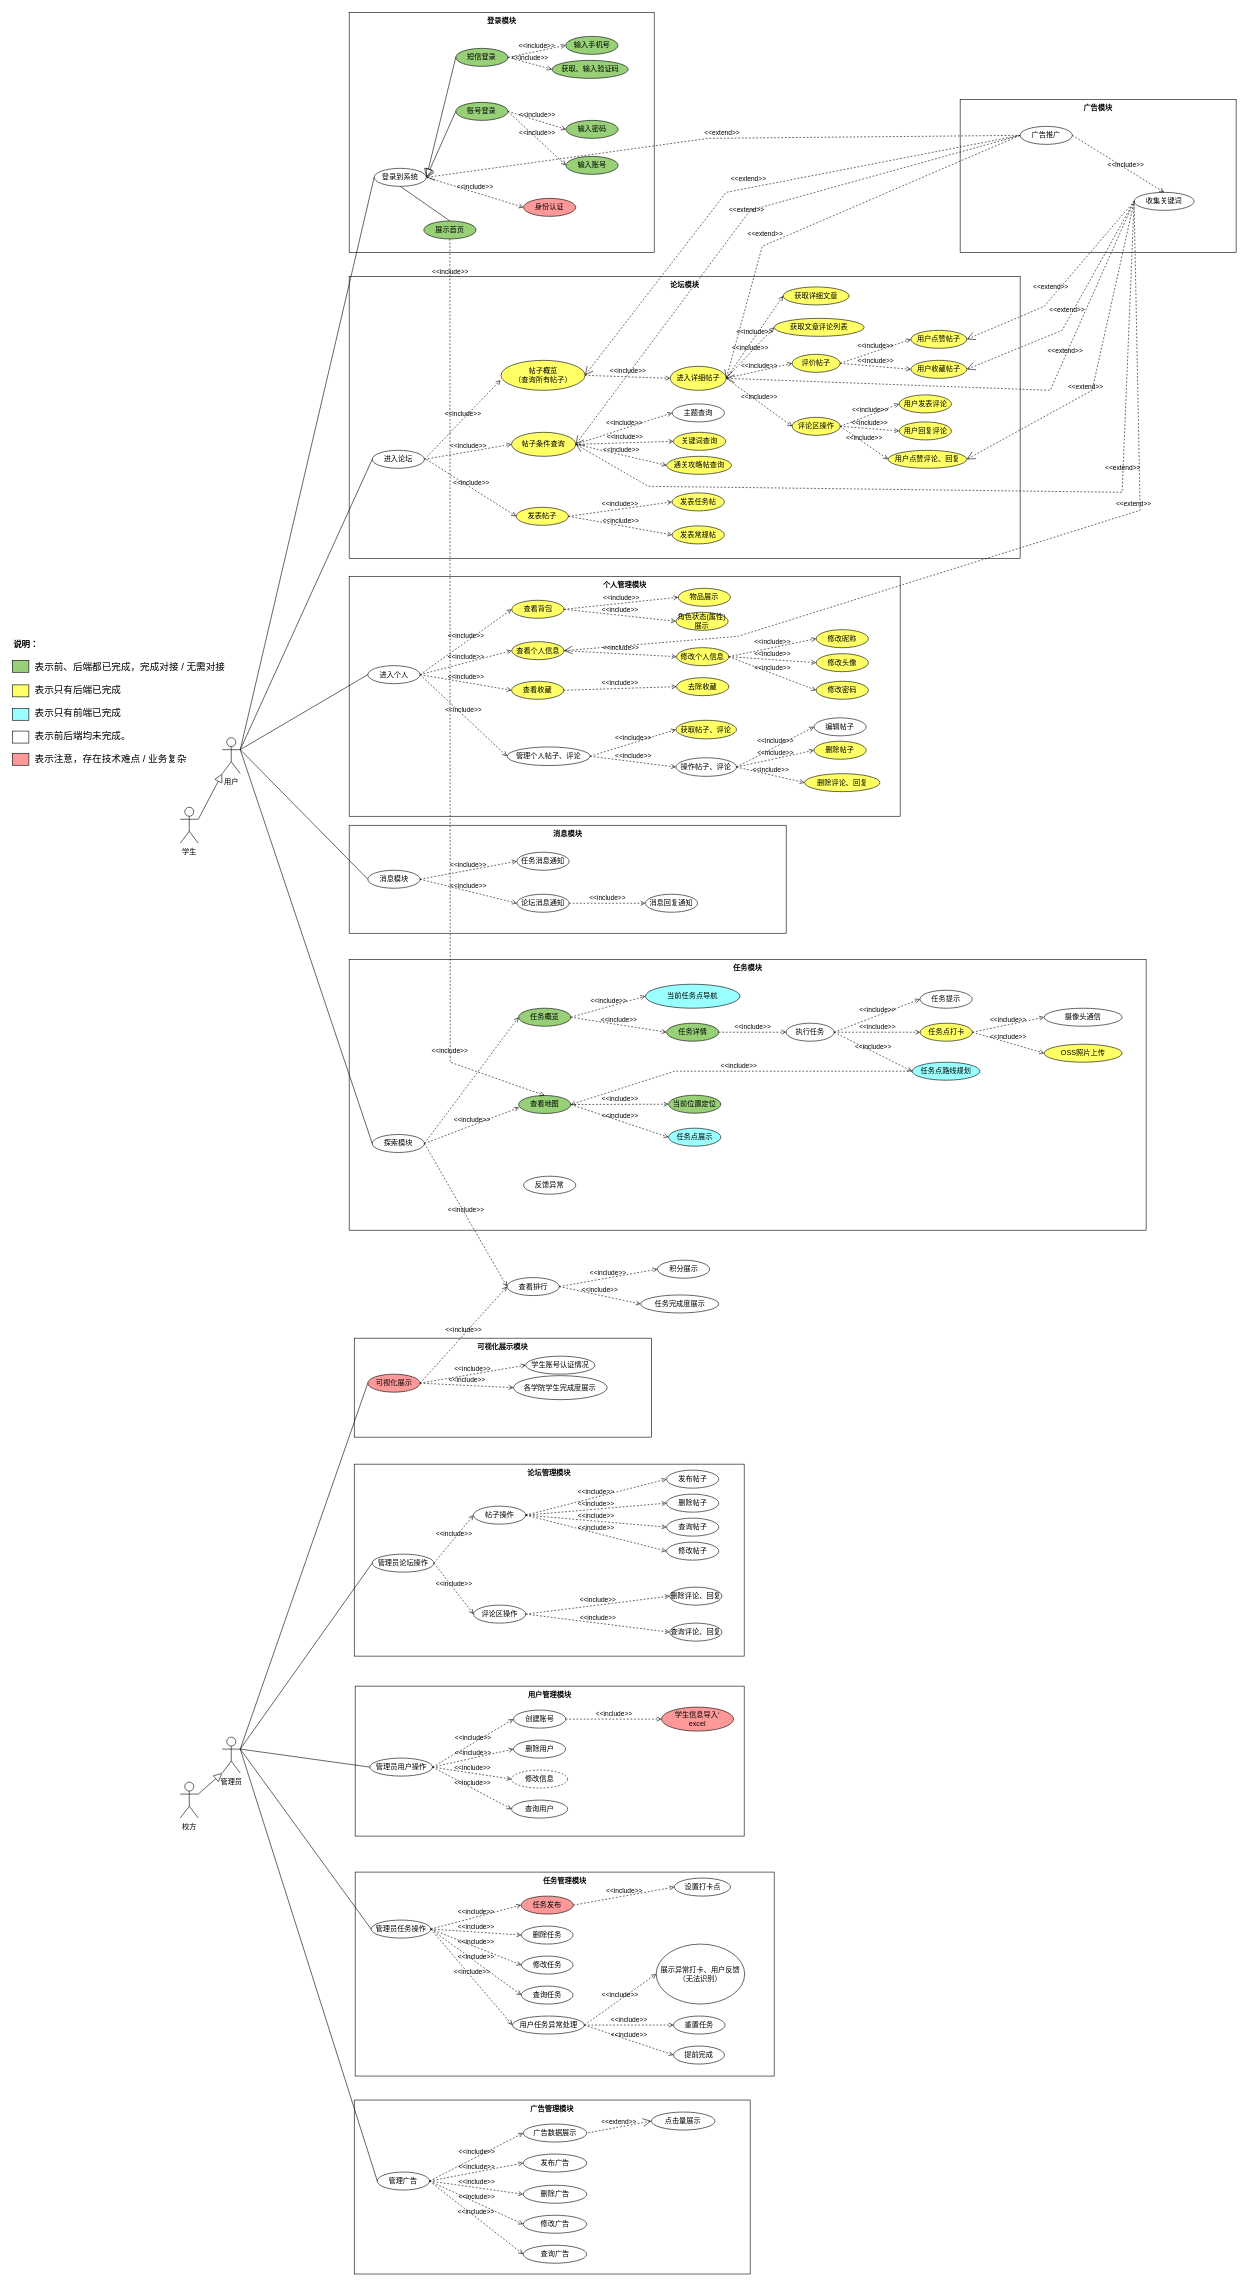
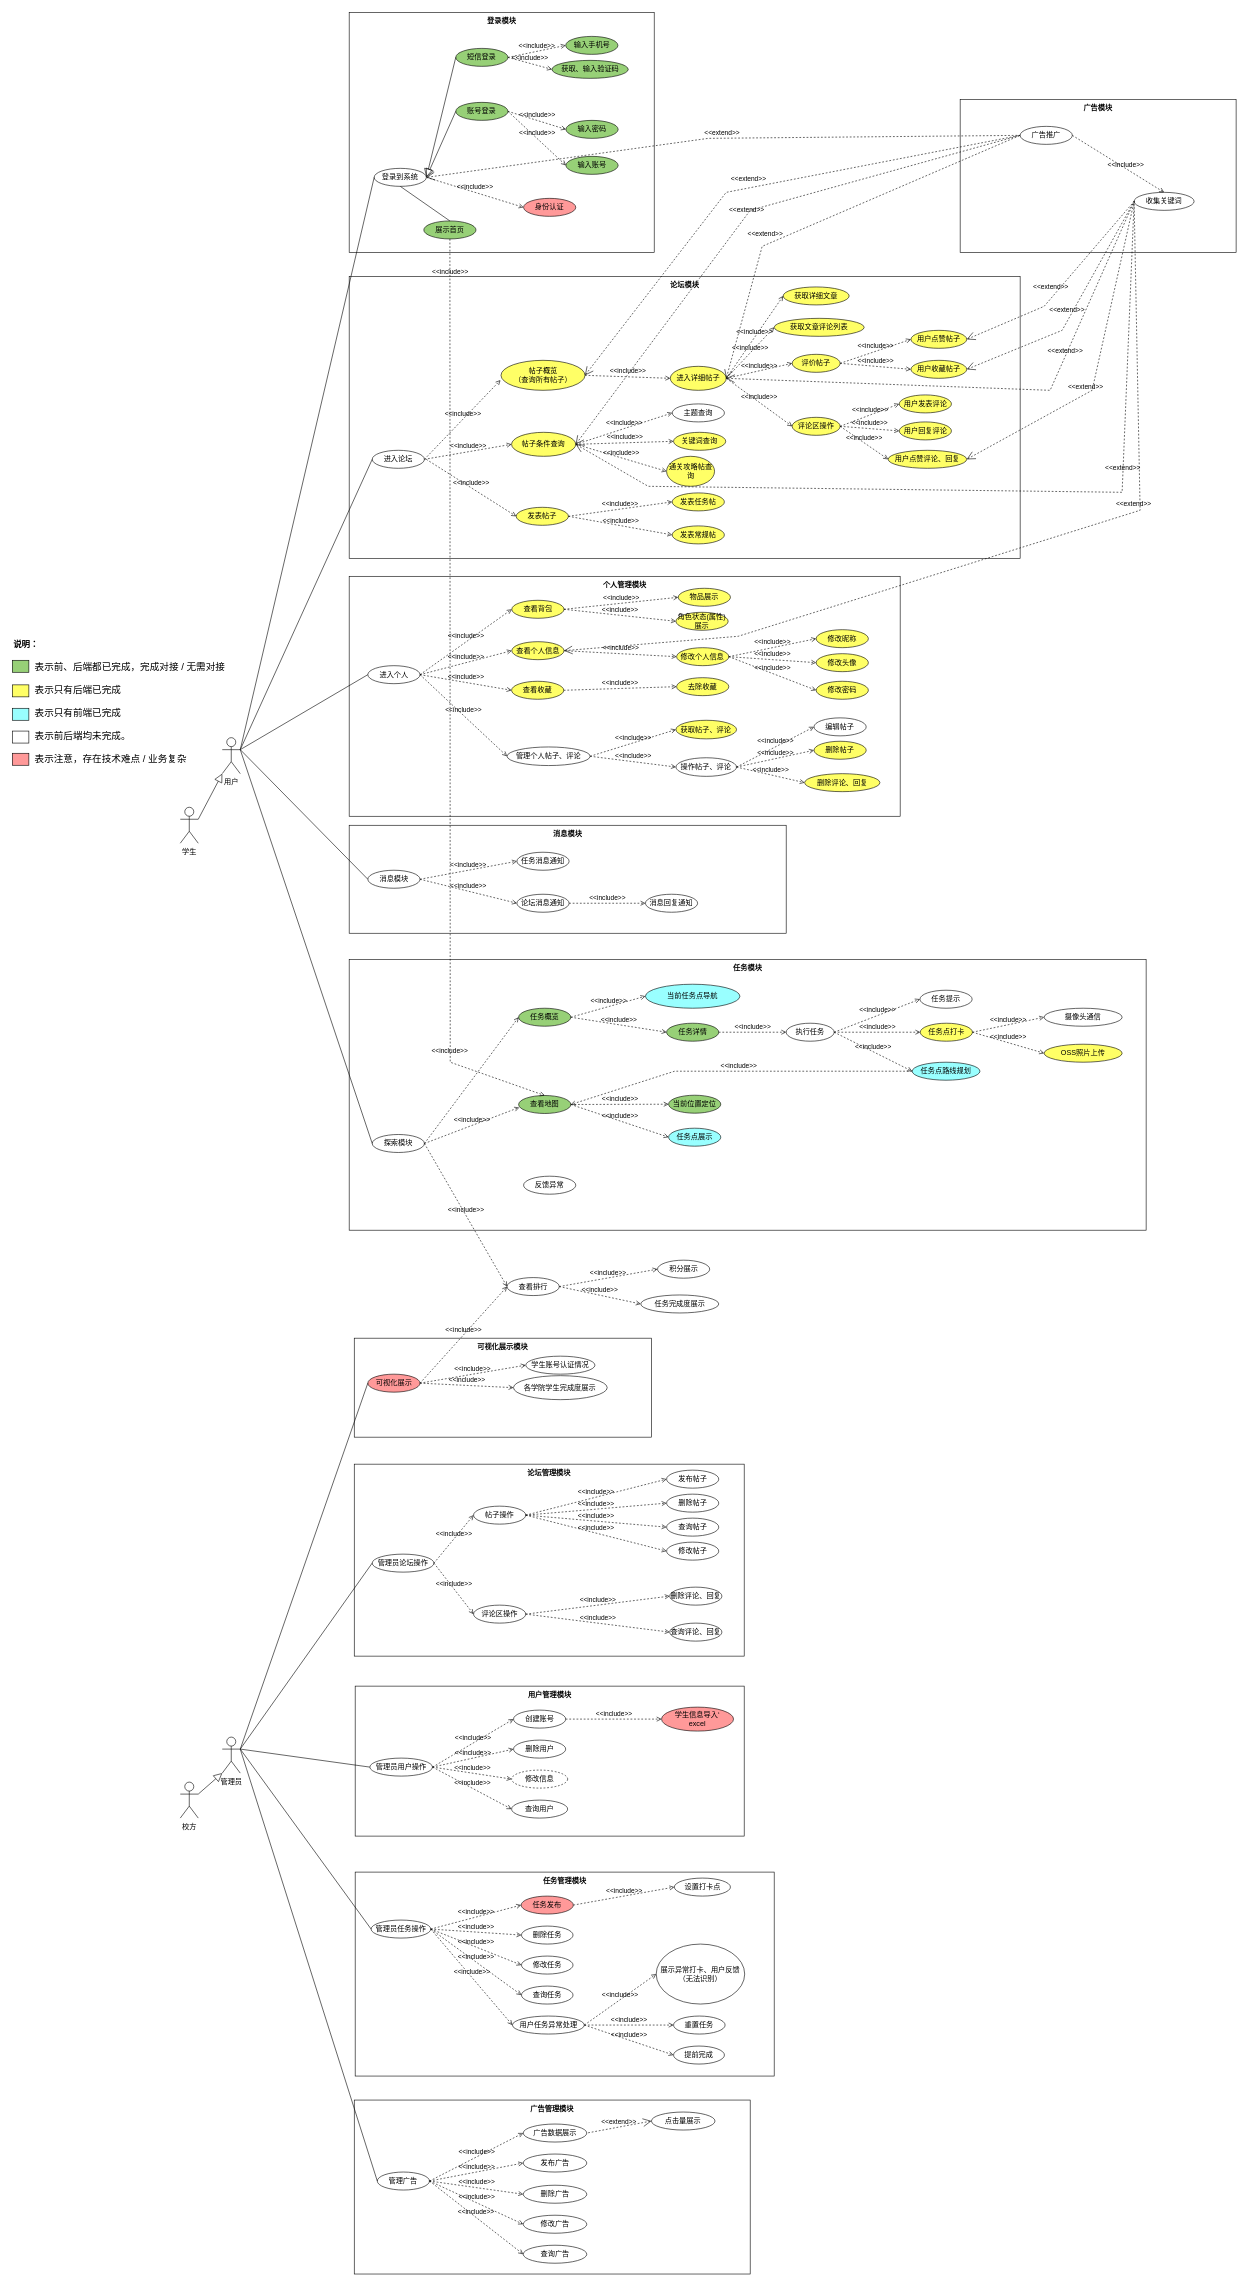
(699, 465) -> (691, 471)
